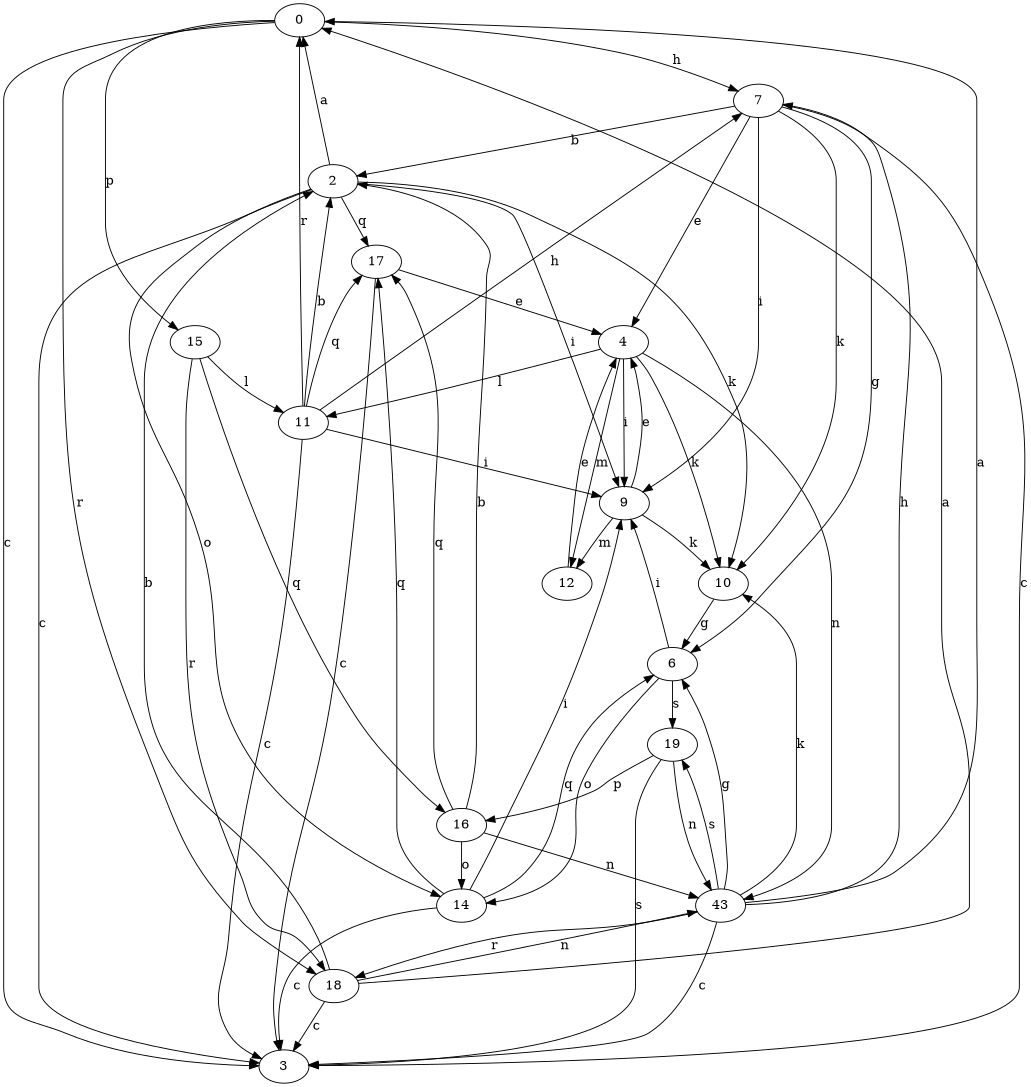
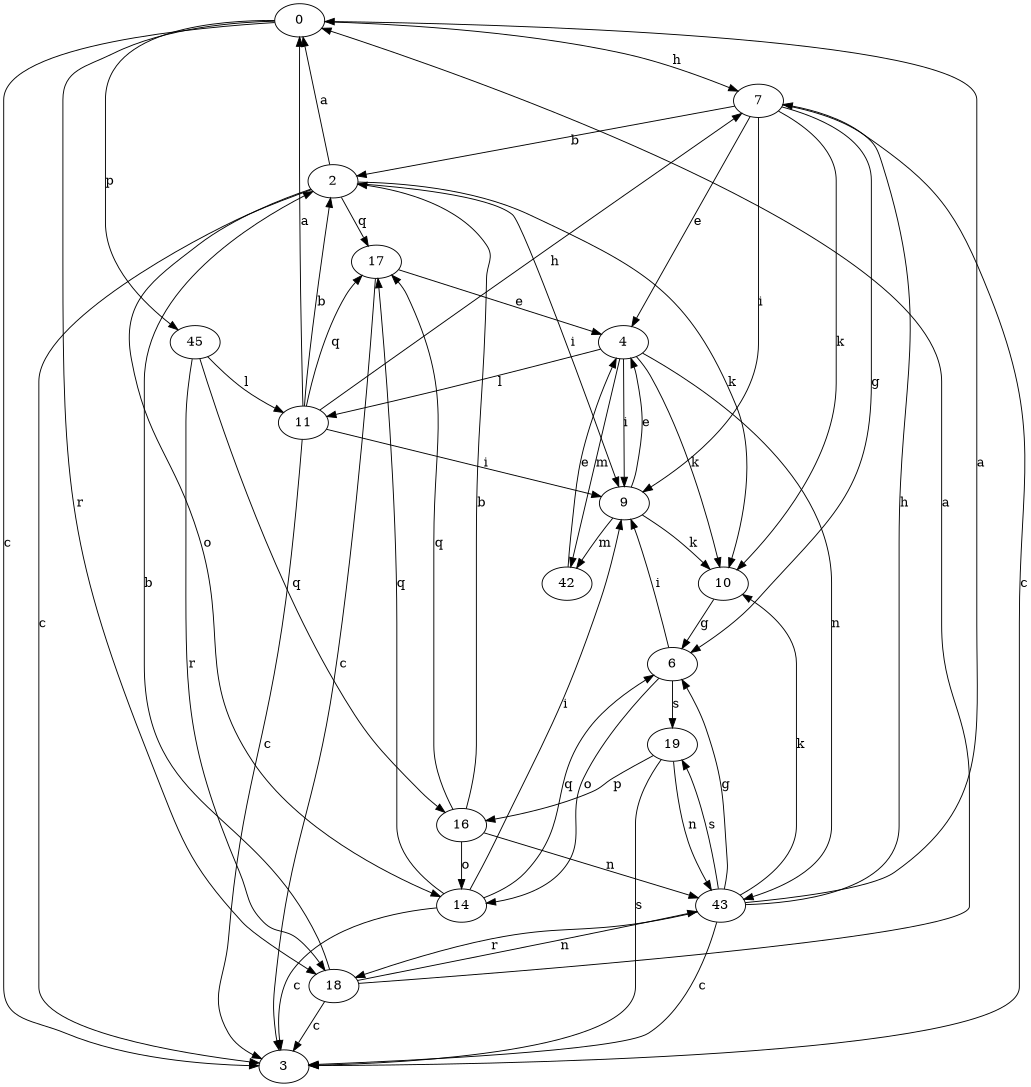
(304, 222) -> (305, 222)
(195, 342) -> (195, 342)
(567, 584) -> (567, 584)
